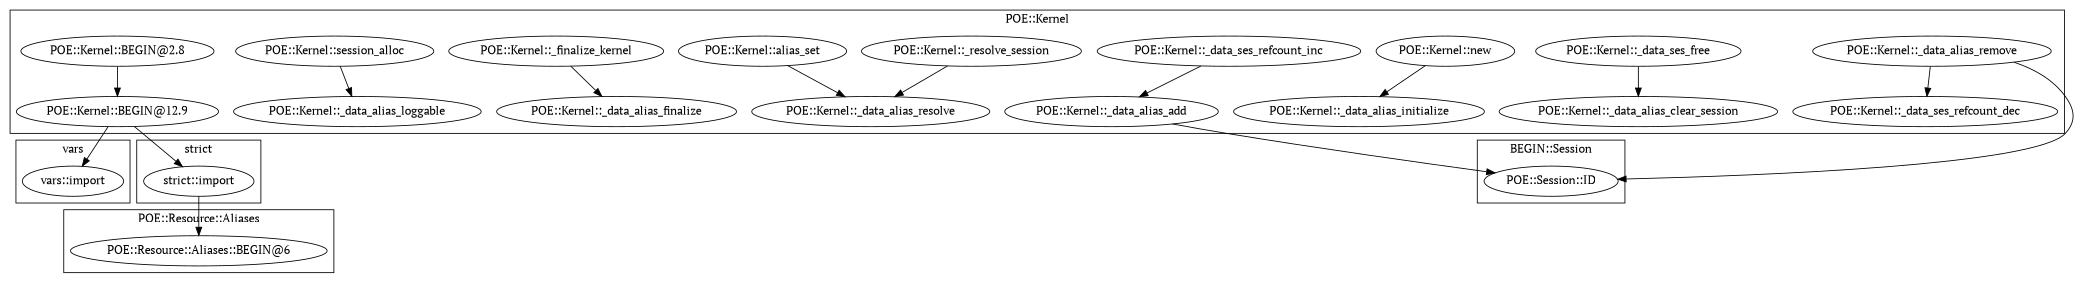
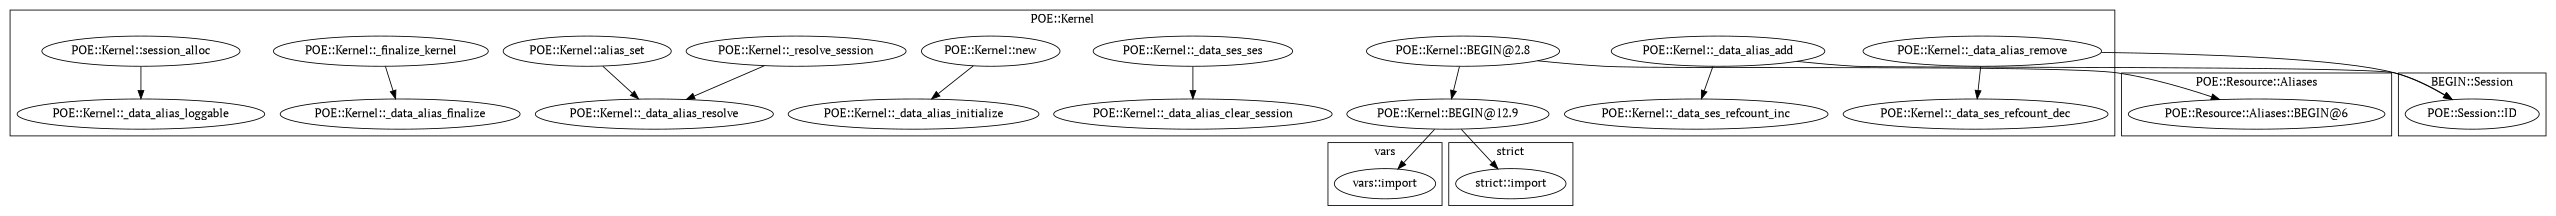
(1638, 51) -> (1193, 51)
(1174, 79) -> (1709, 79)
(199, 215) -> (1808, 68)
